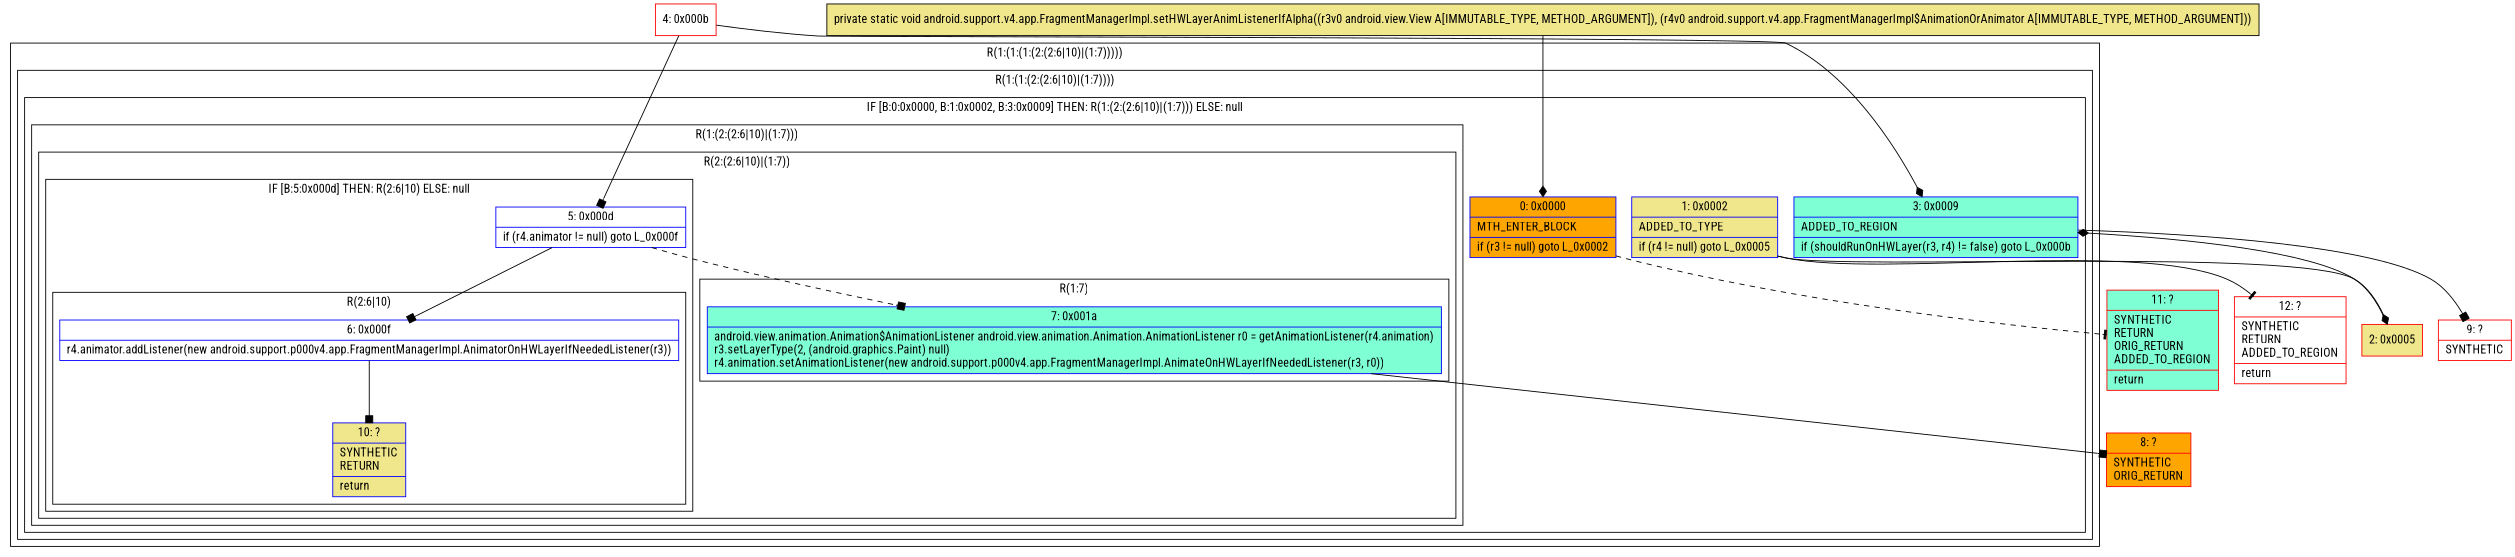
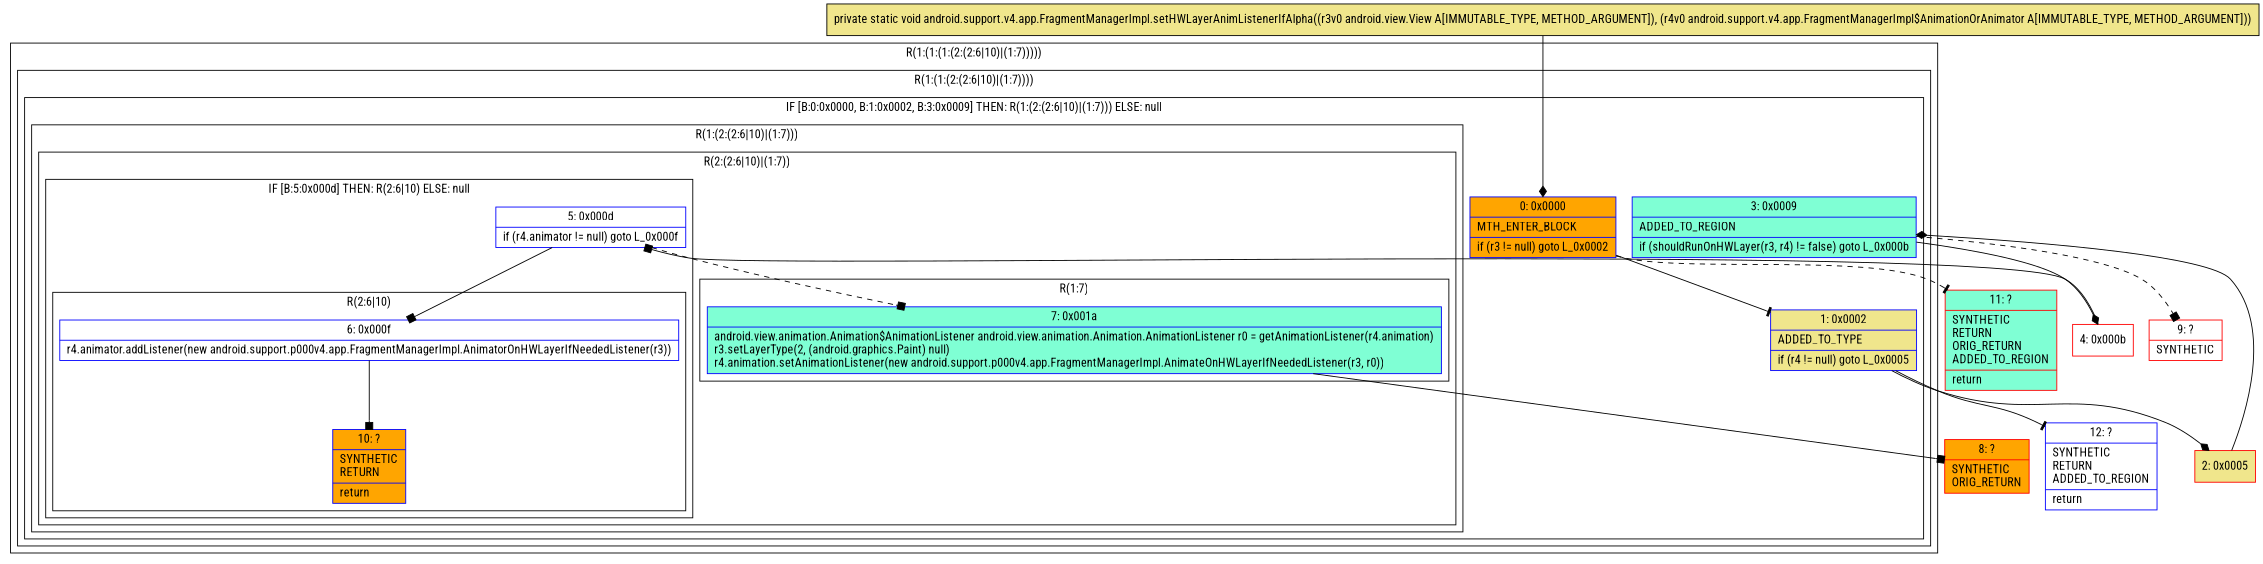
(1318, 38) -> (2014, 260)
(2279, 244) -> (2053, 253)
none -> (1691, 283)
(2290, 340) -> (2101, 466)
(369, 460) -> (369, 466)
